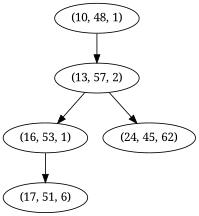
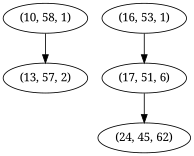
(97, 18) -> (45, 18)
(74, 105) -> none
(120, 105) -> (144, 104)
